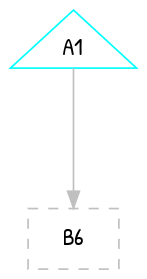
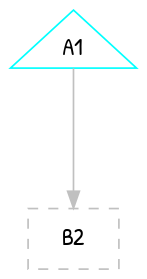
(74, 239) -> (74, 239)
